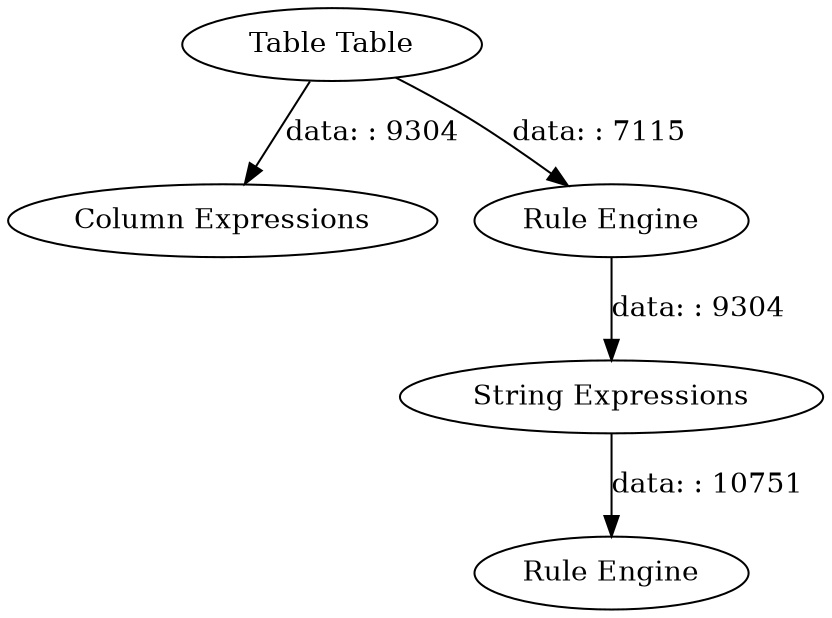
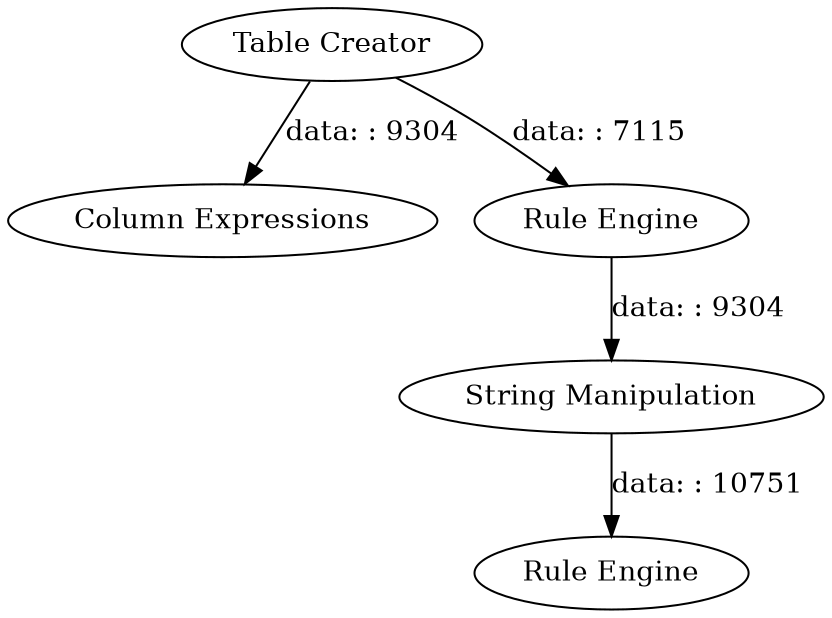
(332, 45) -> (332, 45)
(612, 397) -> (612, 397)
